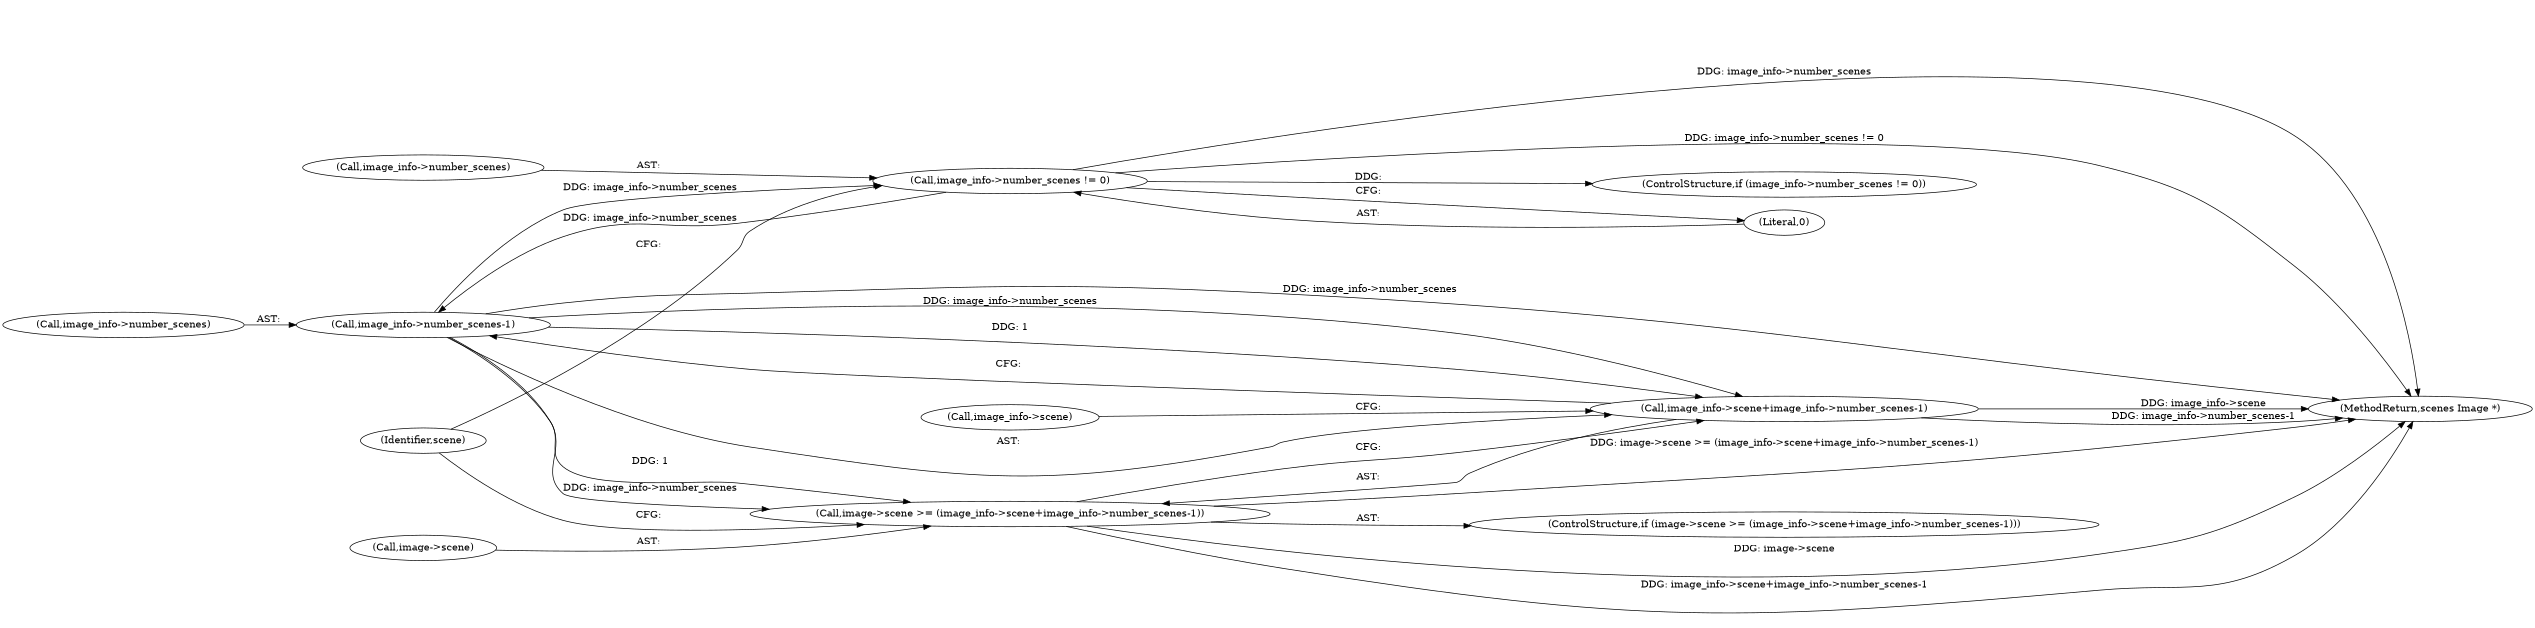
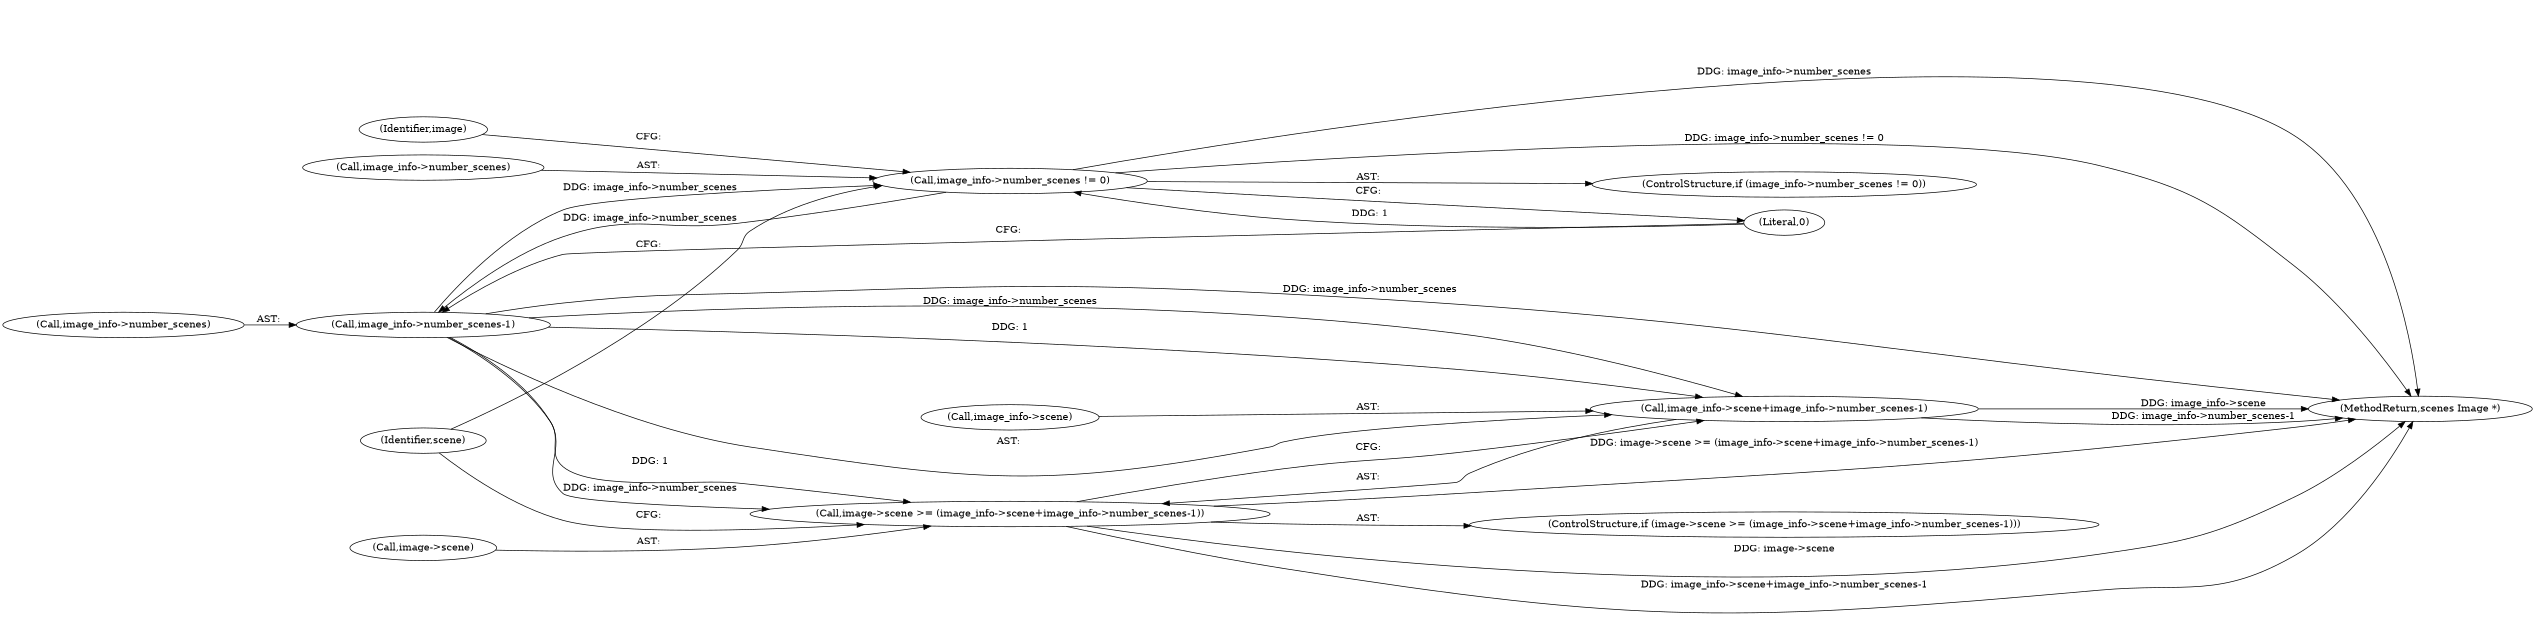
none -> (423, 129)
(1370, 177) -> (1370, 177)
(1370, 214) -> (1370, 214)
(1053, 383) -> (1090, 239)
(1370, 407) -> (1370, 407)
